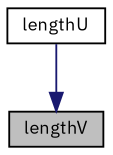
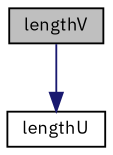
(56, 68) -> (56, 68)
